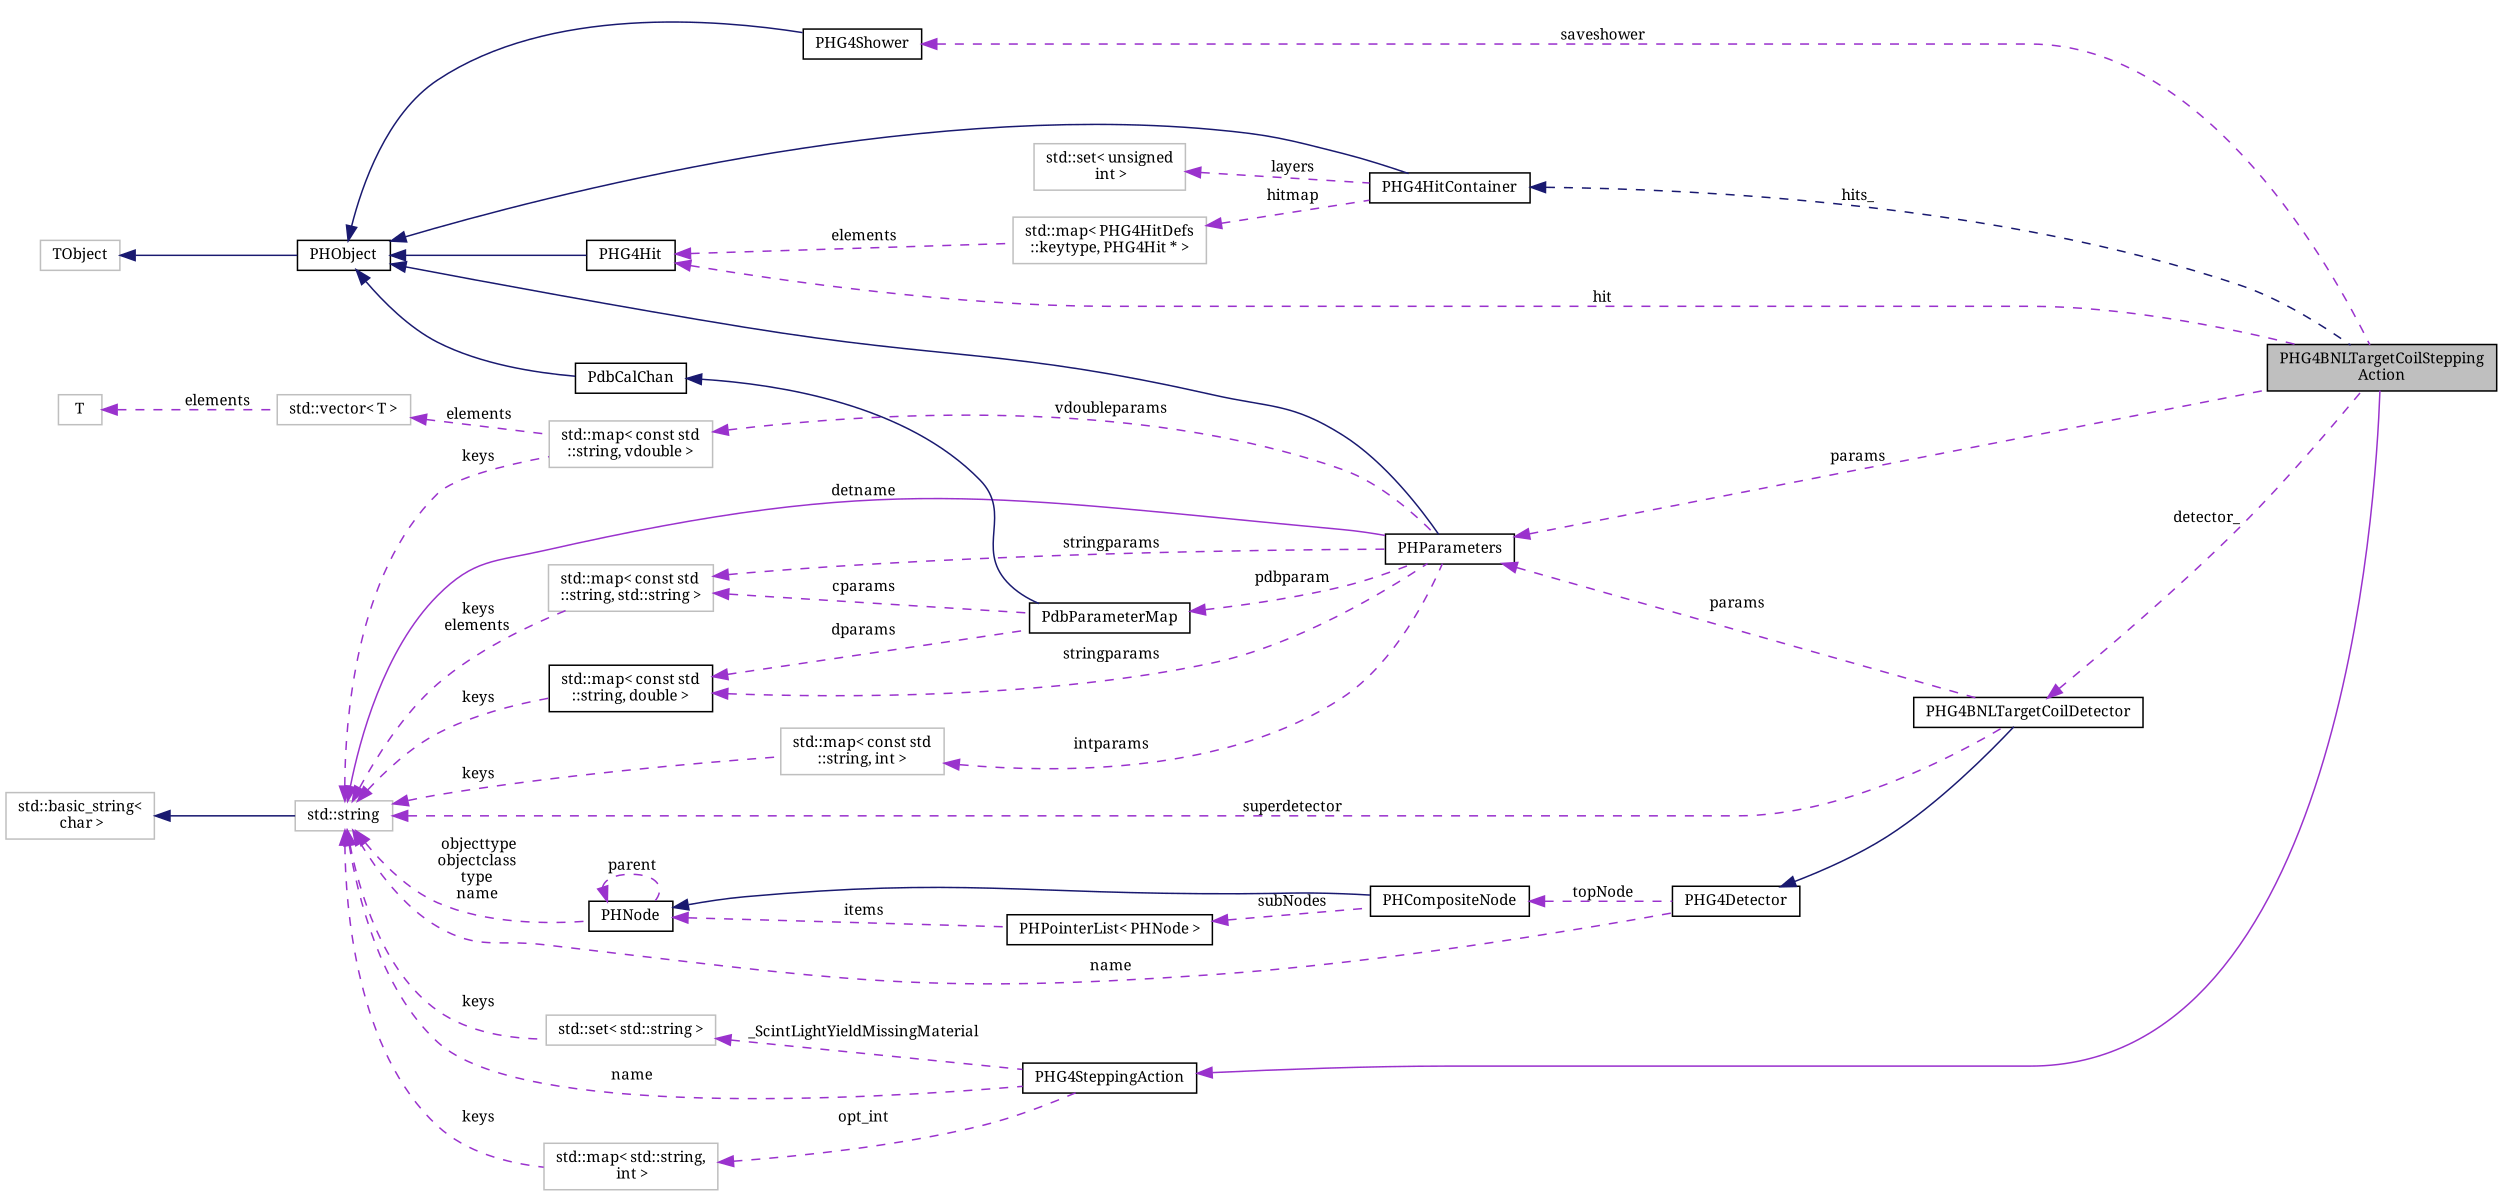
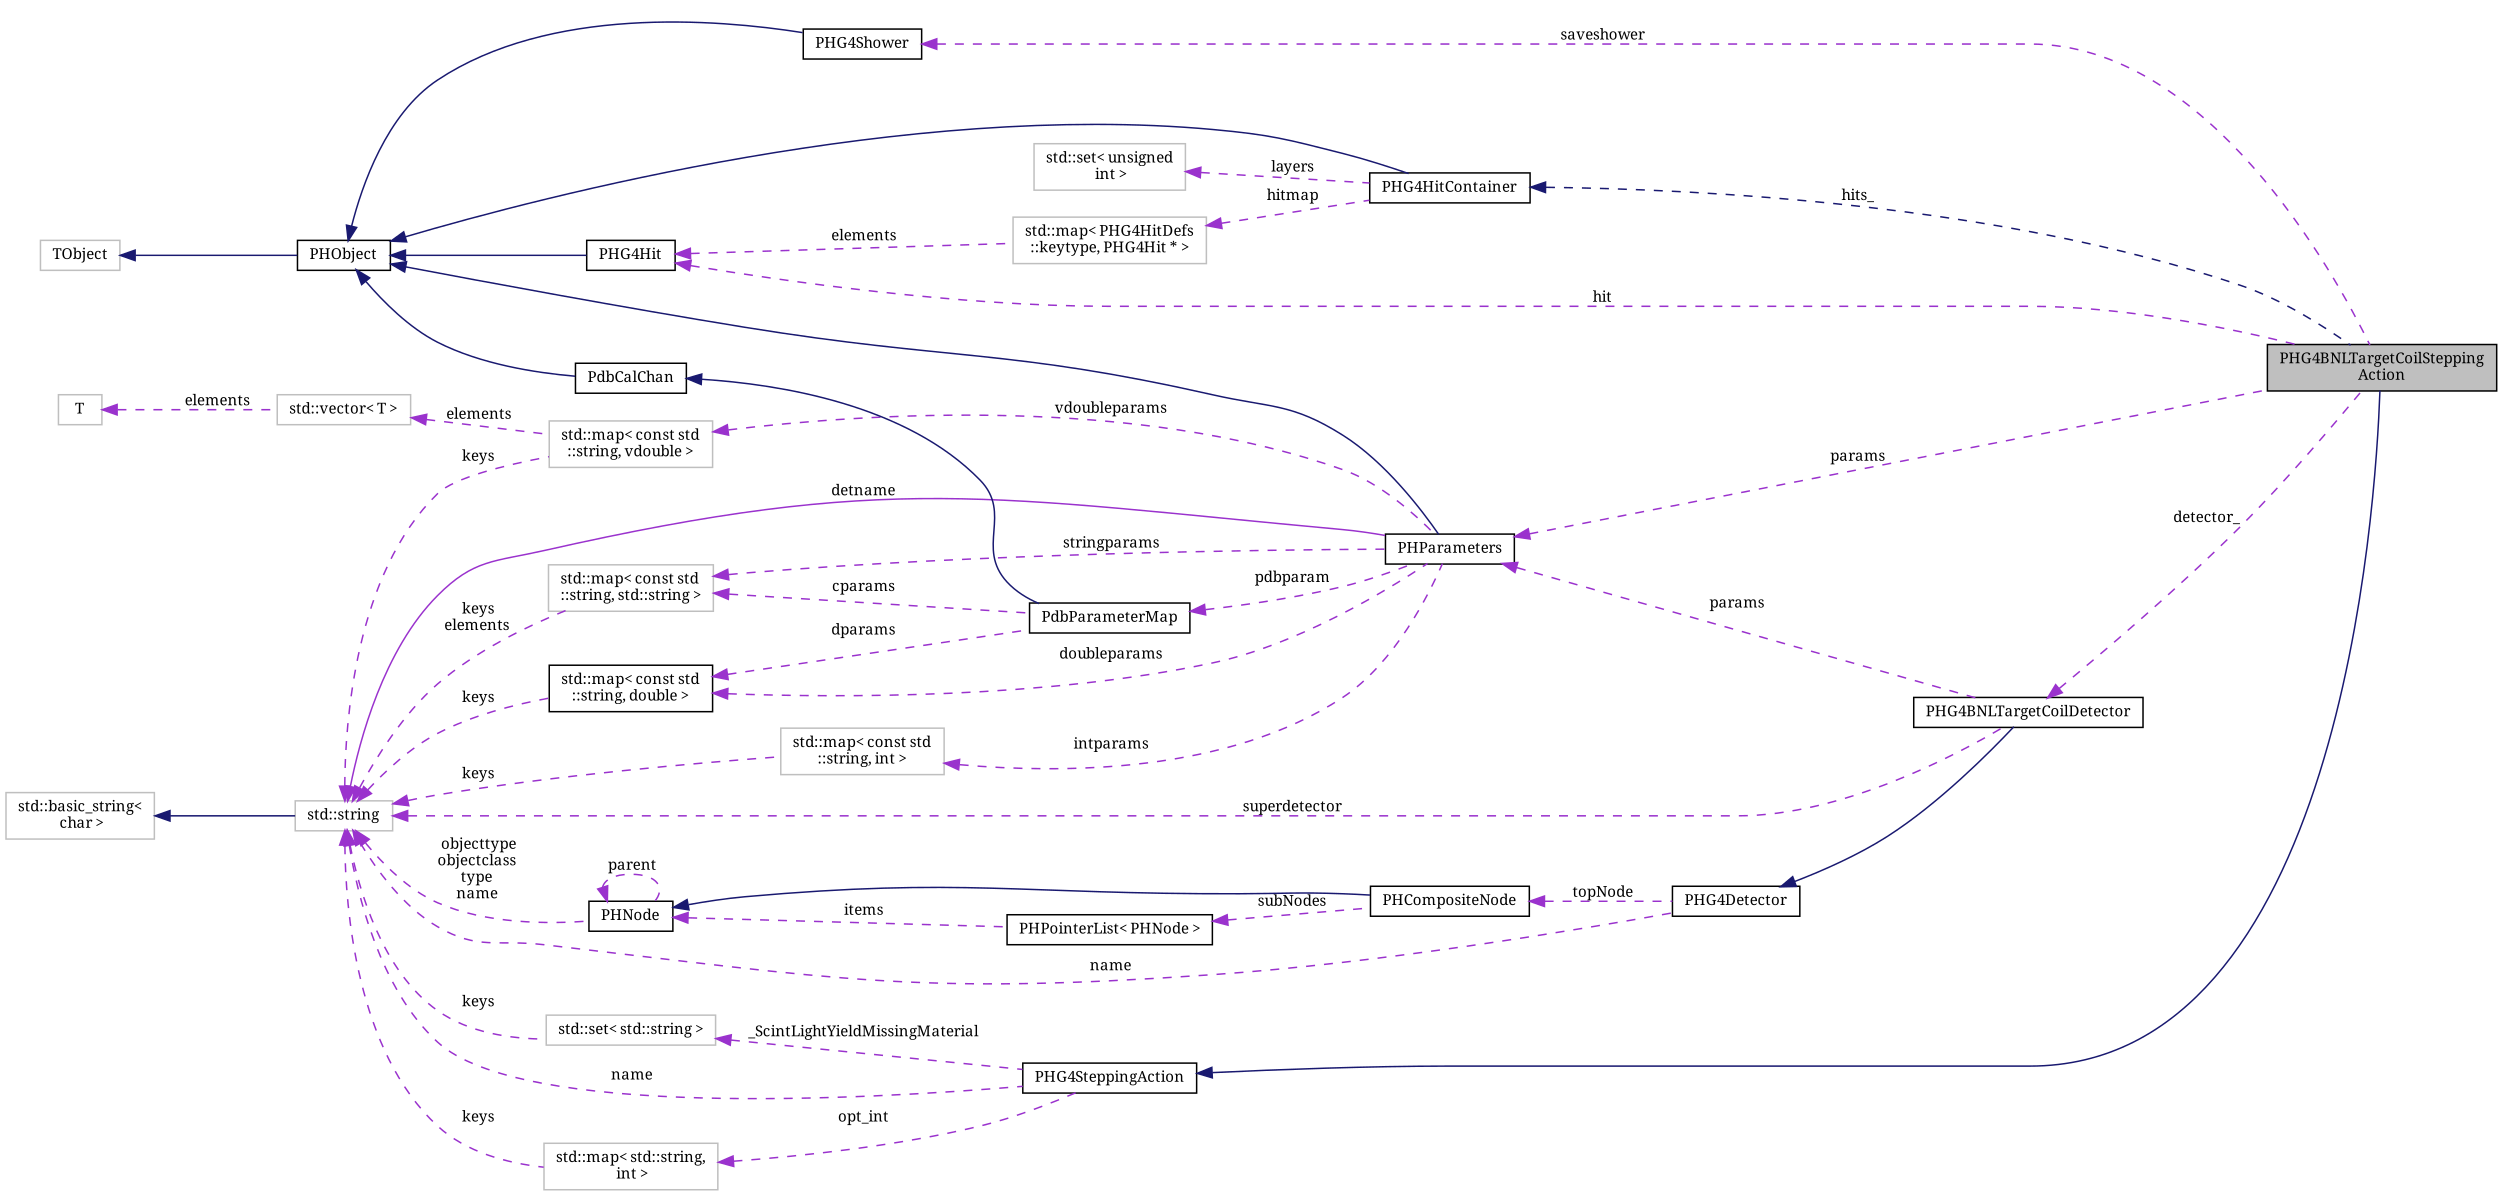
(1110, 655) -> (1110, 655)
(2035, 1065) -> (2035, 1065)
